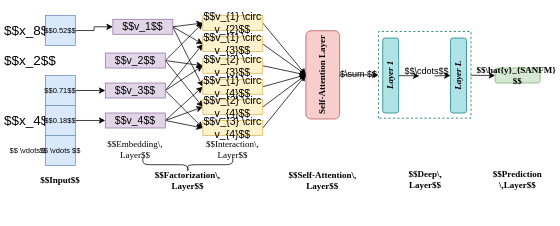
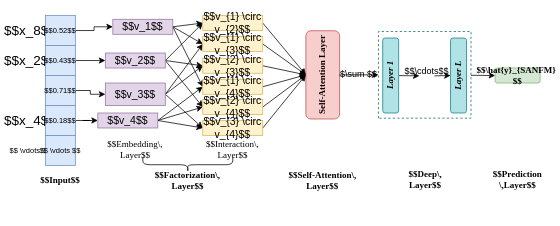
none -> (60, 60)
none -> (87, 60)
(135, 90) -> (135, 94)
(135, 120) -> (128, 120)
